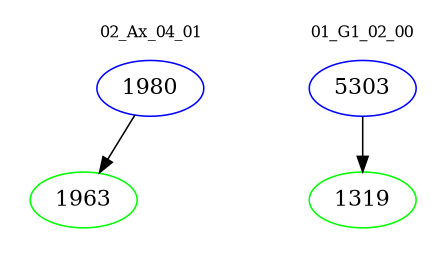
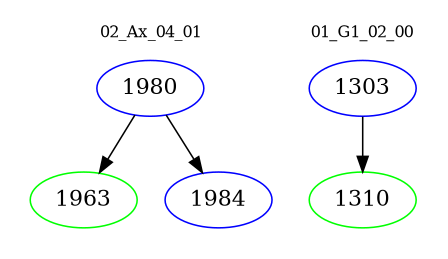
(363, 88) -> (363, 88)
none -> (219, 200)
(363, 200) -> (363, 200)
